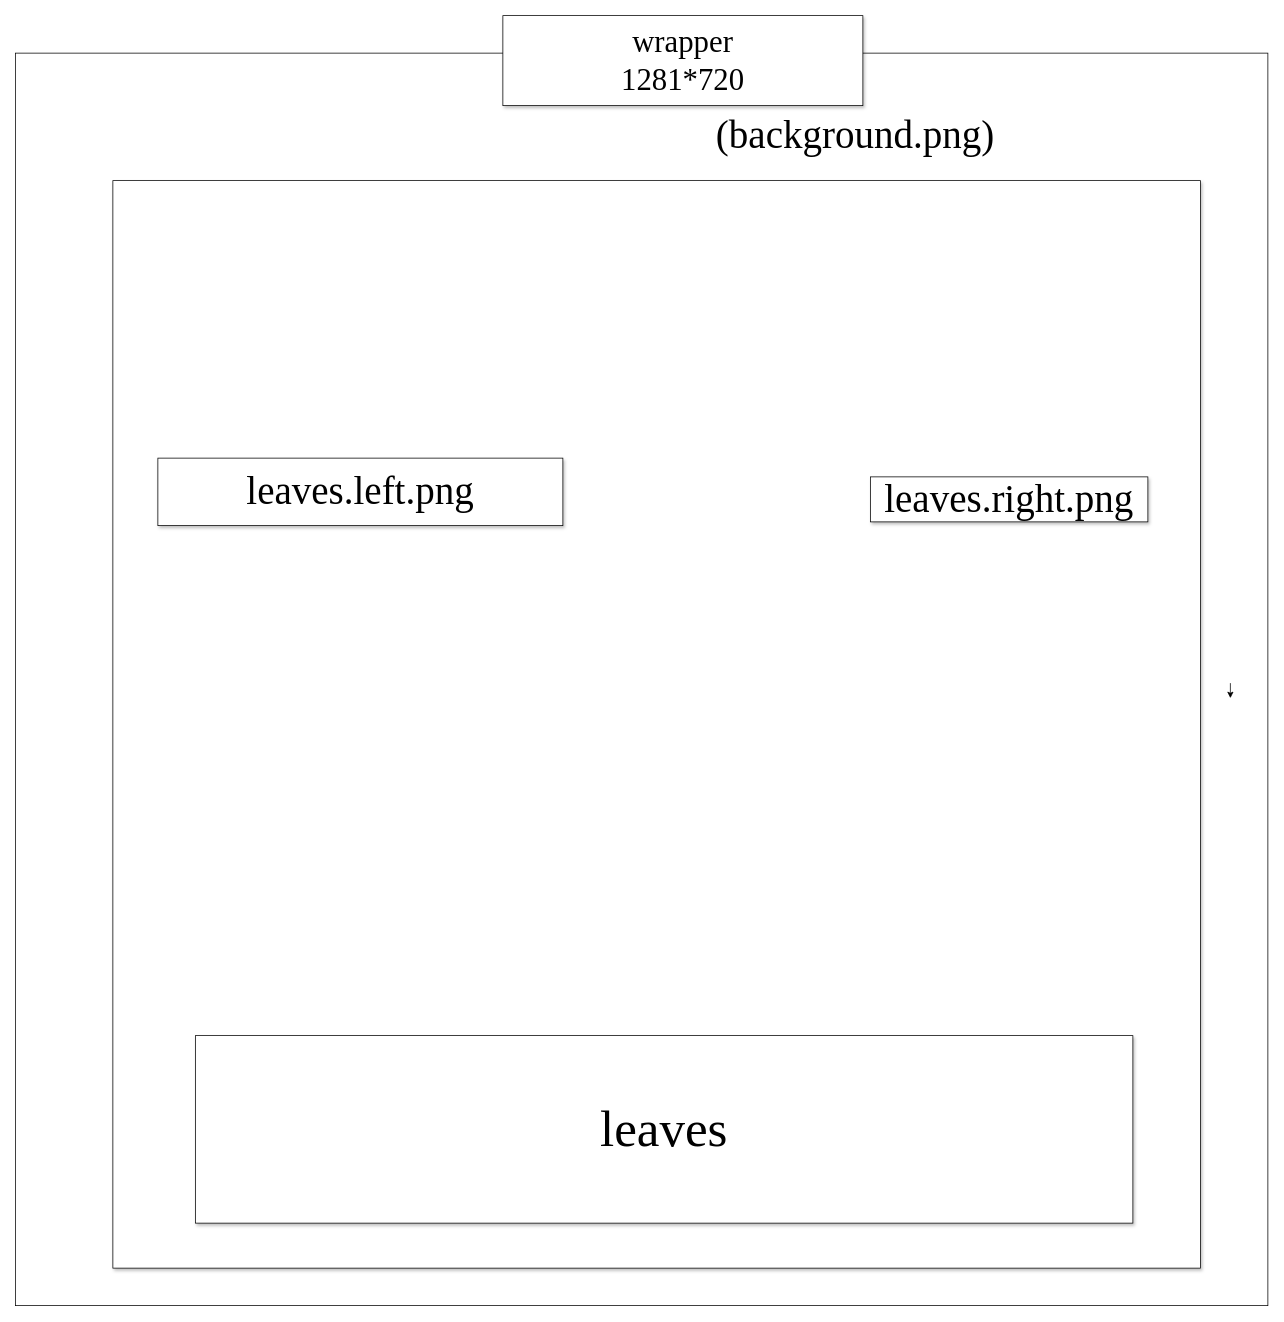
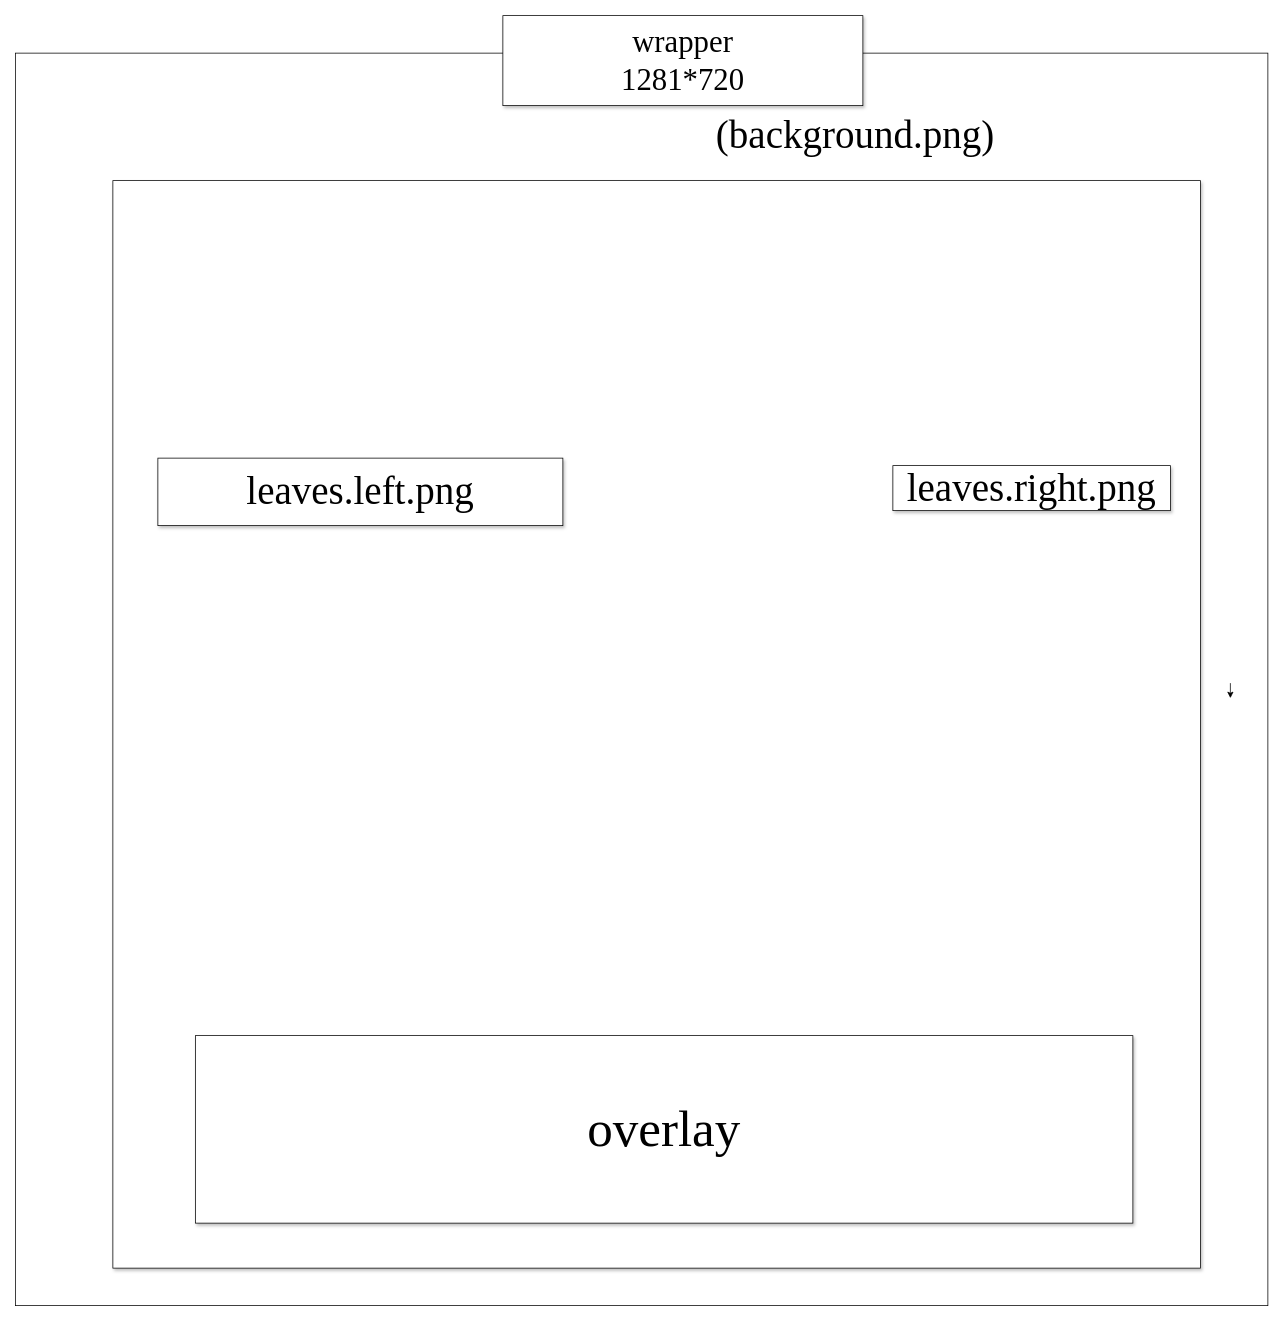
(1009, 499) -> (1032, 488)
(664, 1129) -> (664, 1129)
